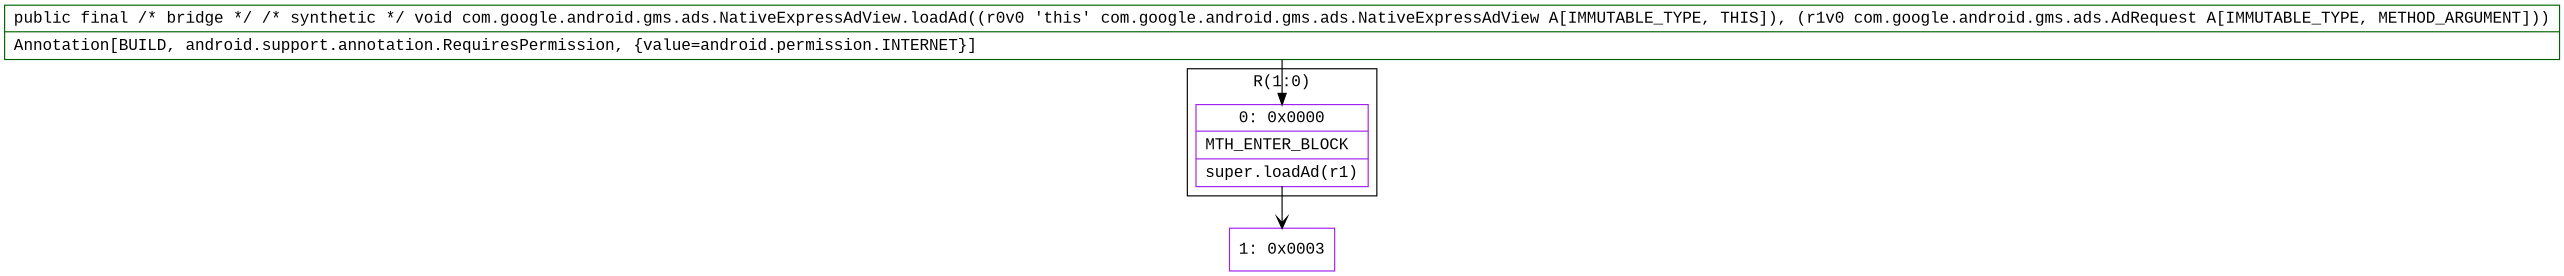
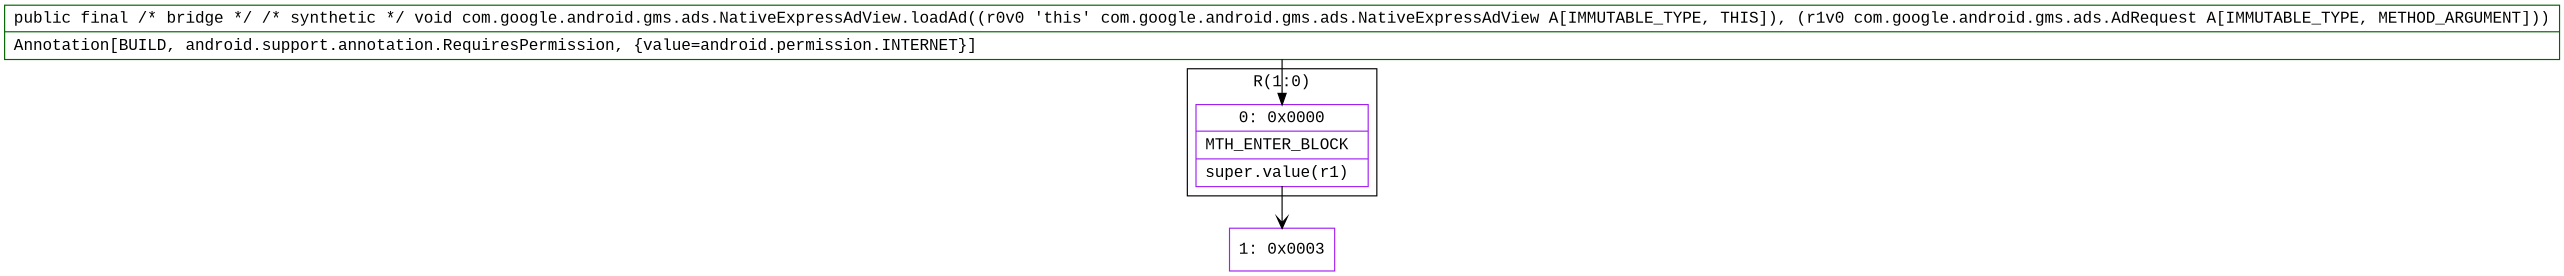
(1282, 172) -> (1277, 172)
